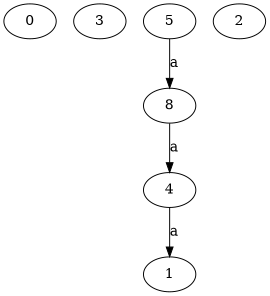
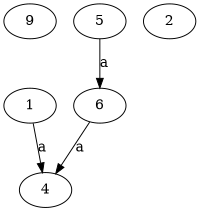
(30, 21) -> none
(100, 21) -> (30, 21)
(170, 106) -> (100, 106)
(170, 227) -> (37, 143)
